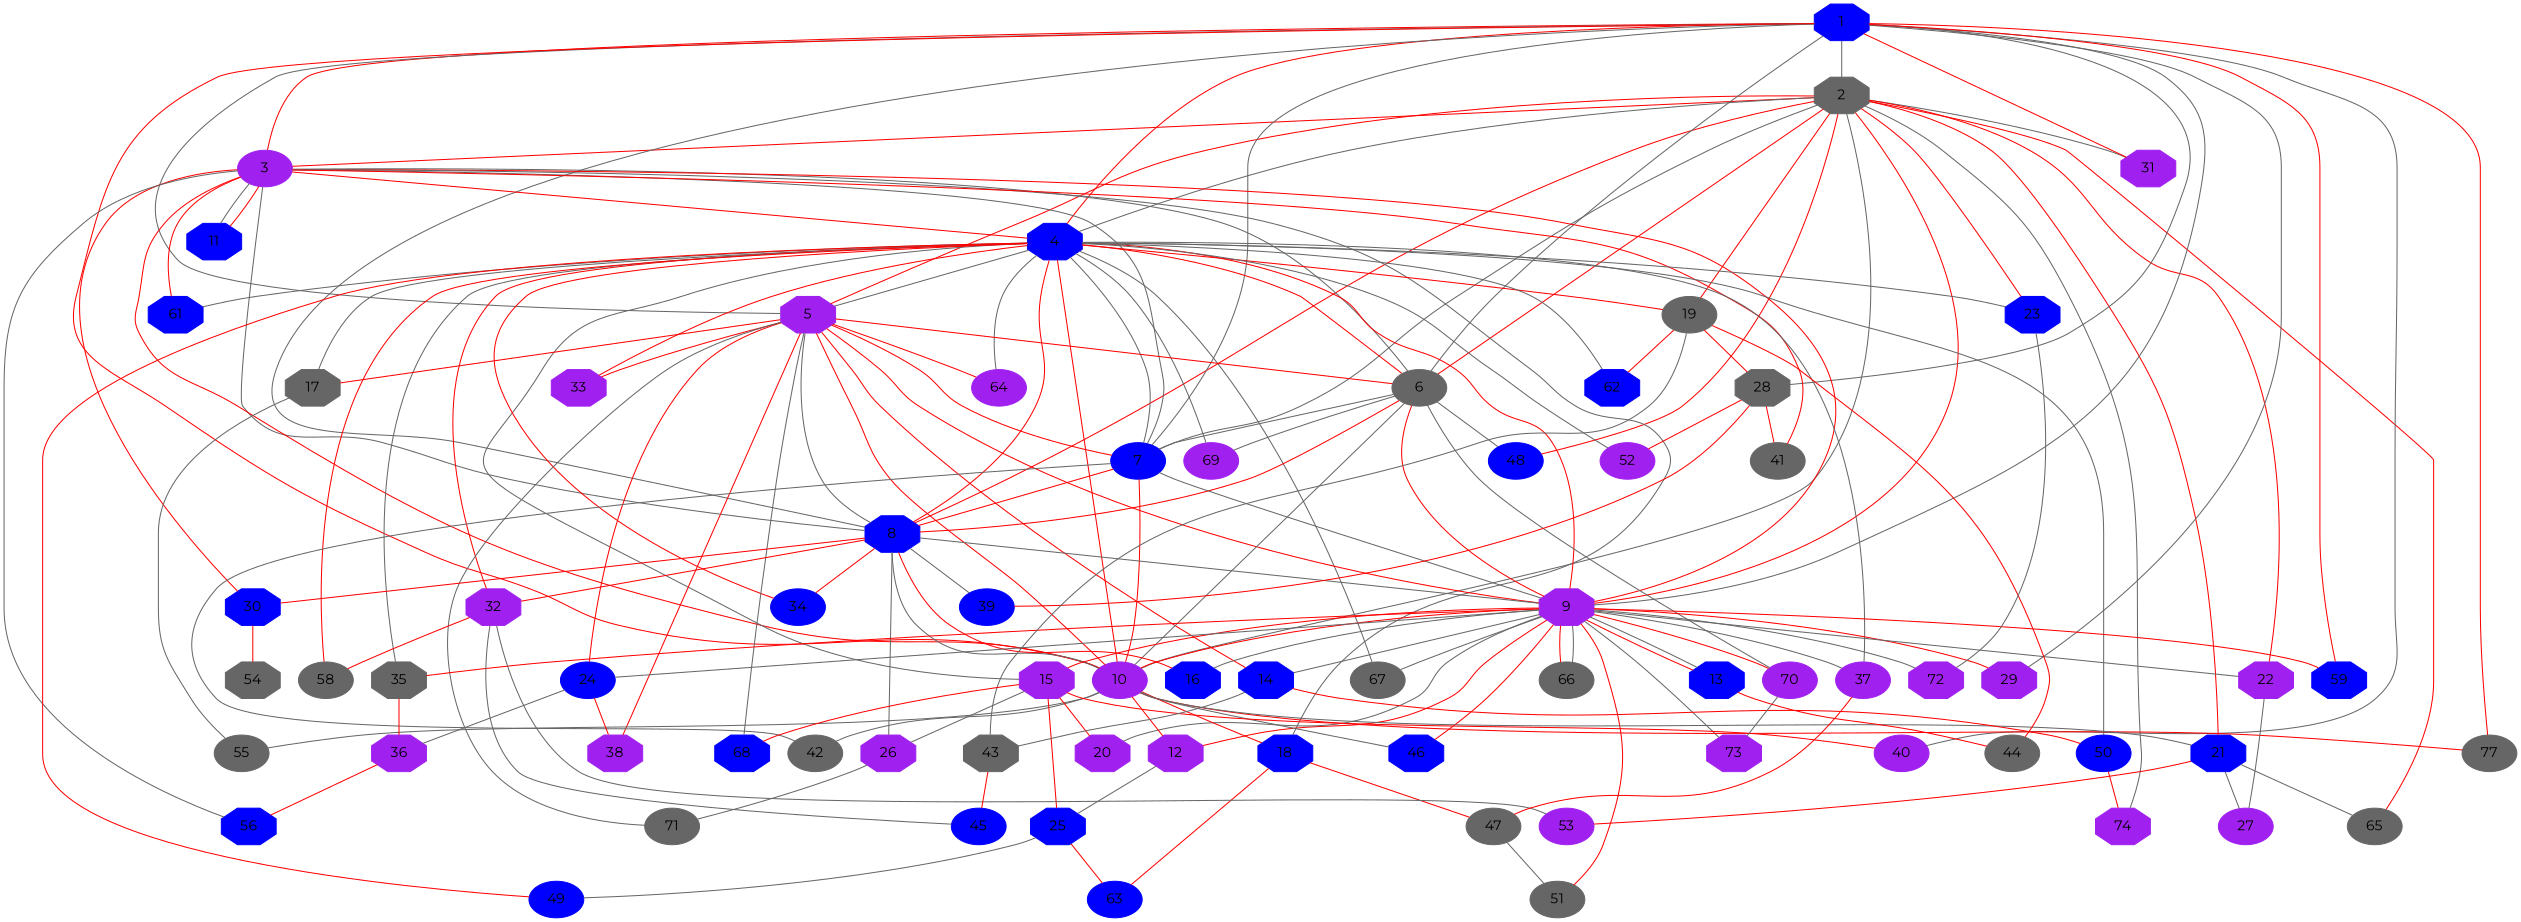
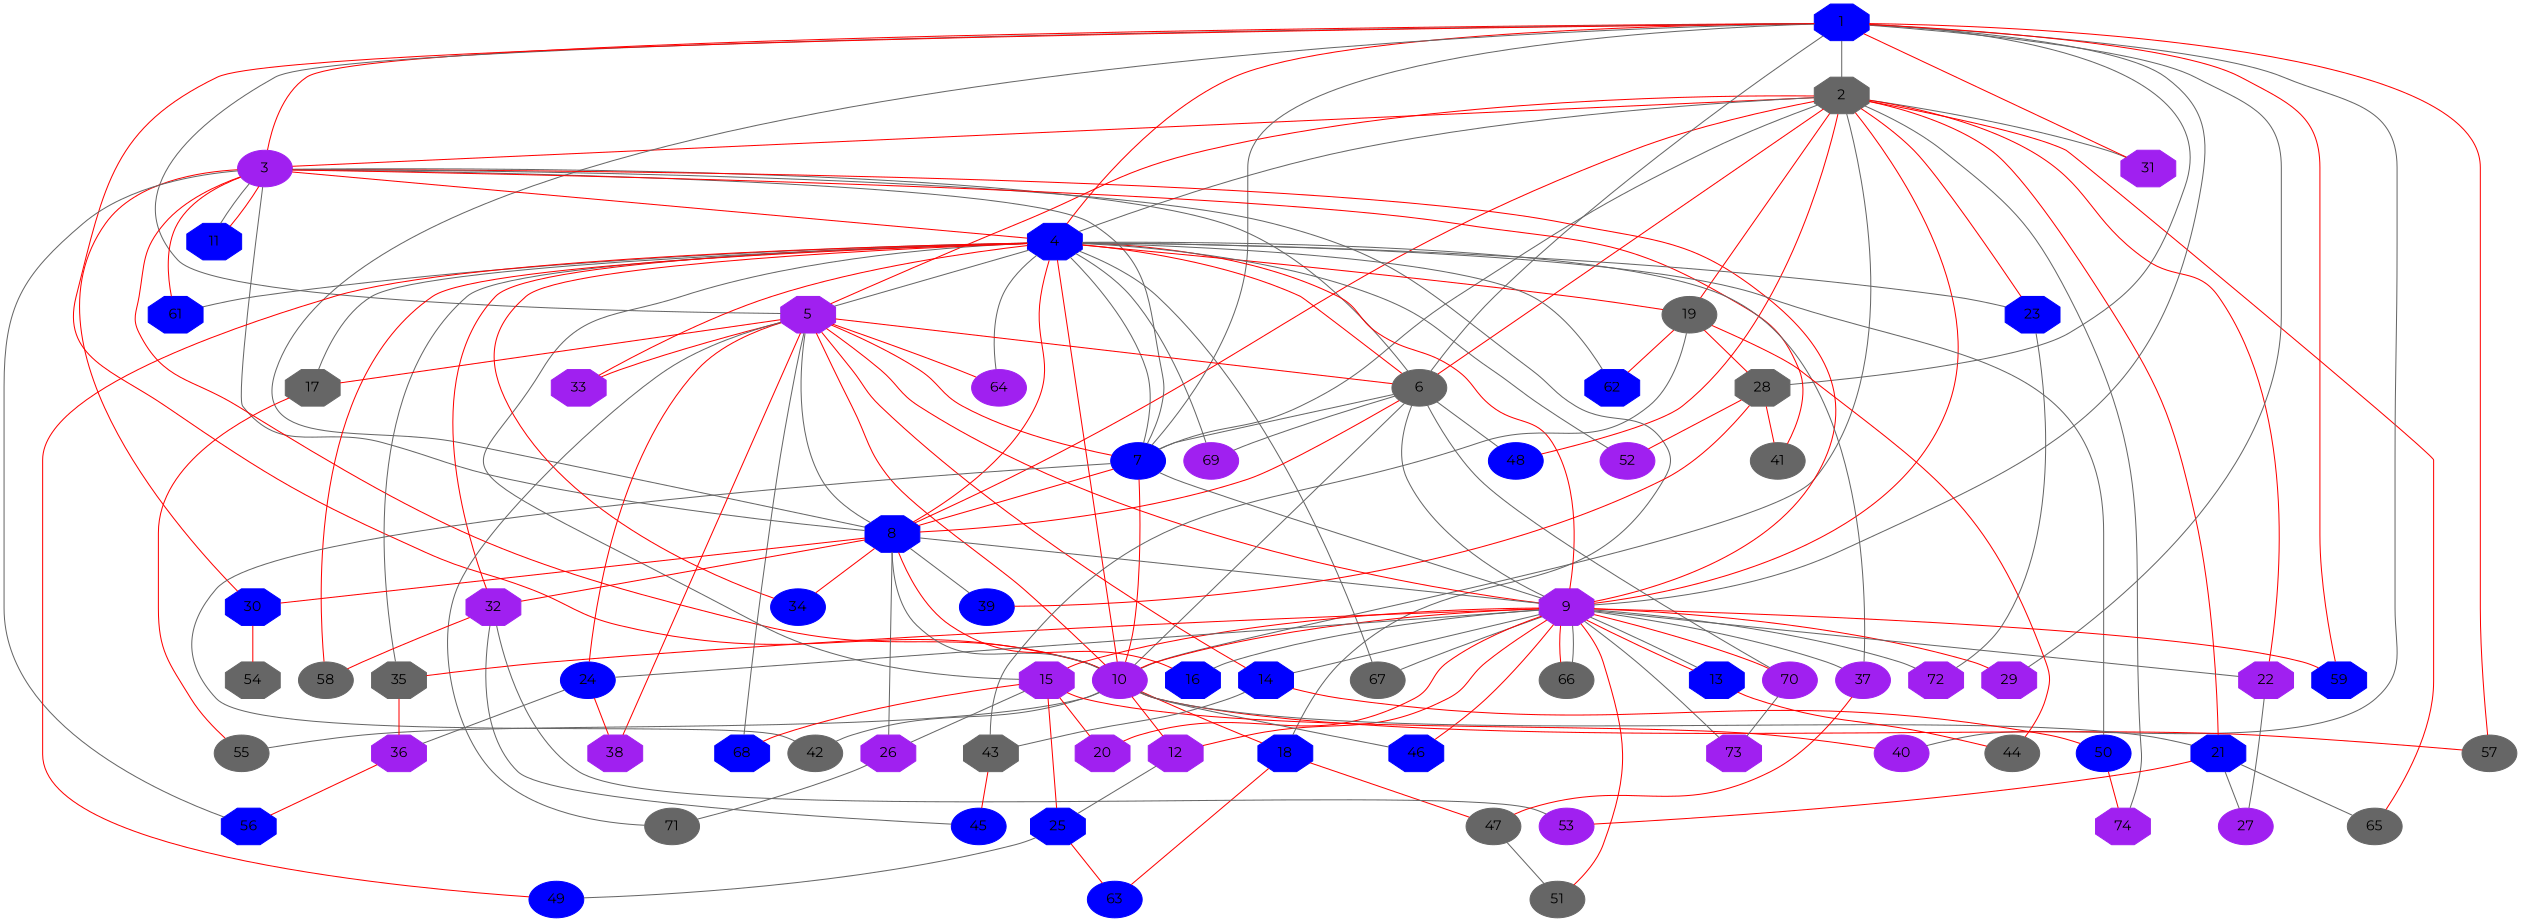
(1438, 523) -> (1438, 523)
(158, 547) -> (158, 547)
(1380, 713) -> (1380, 713)
(2489, 753) -> (2489, 753)
